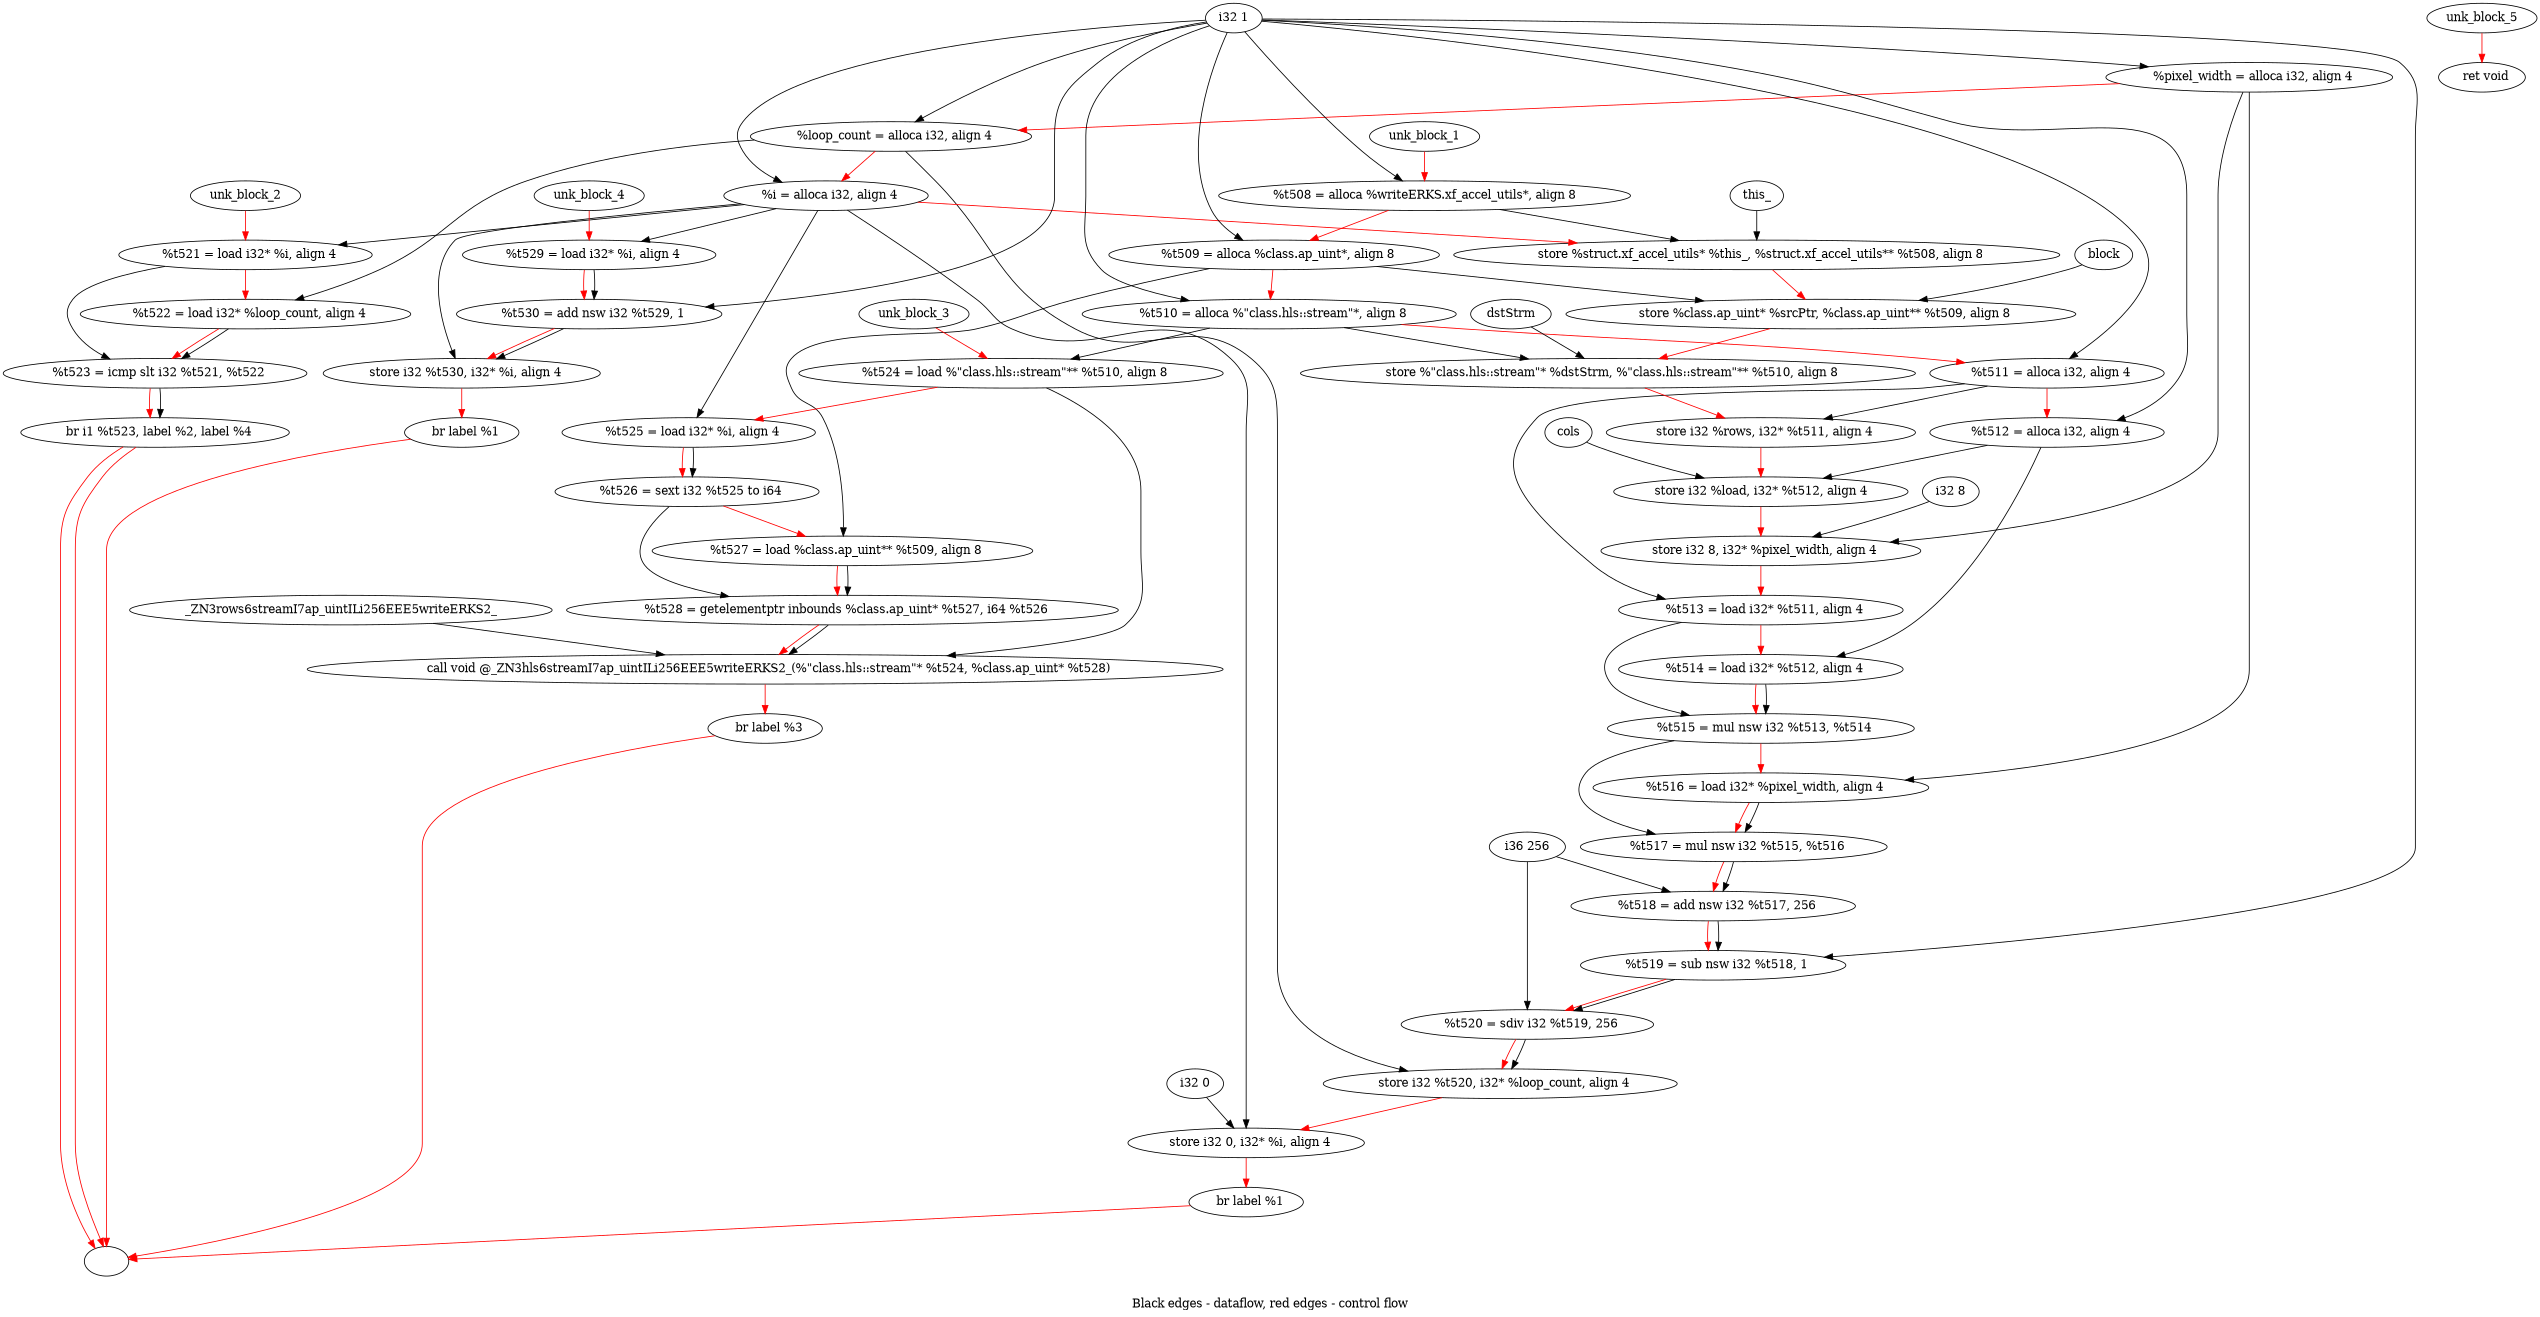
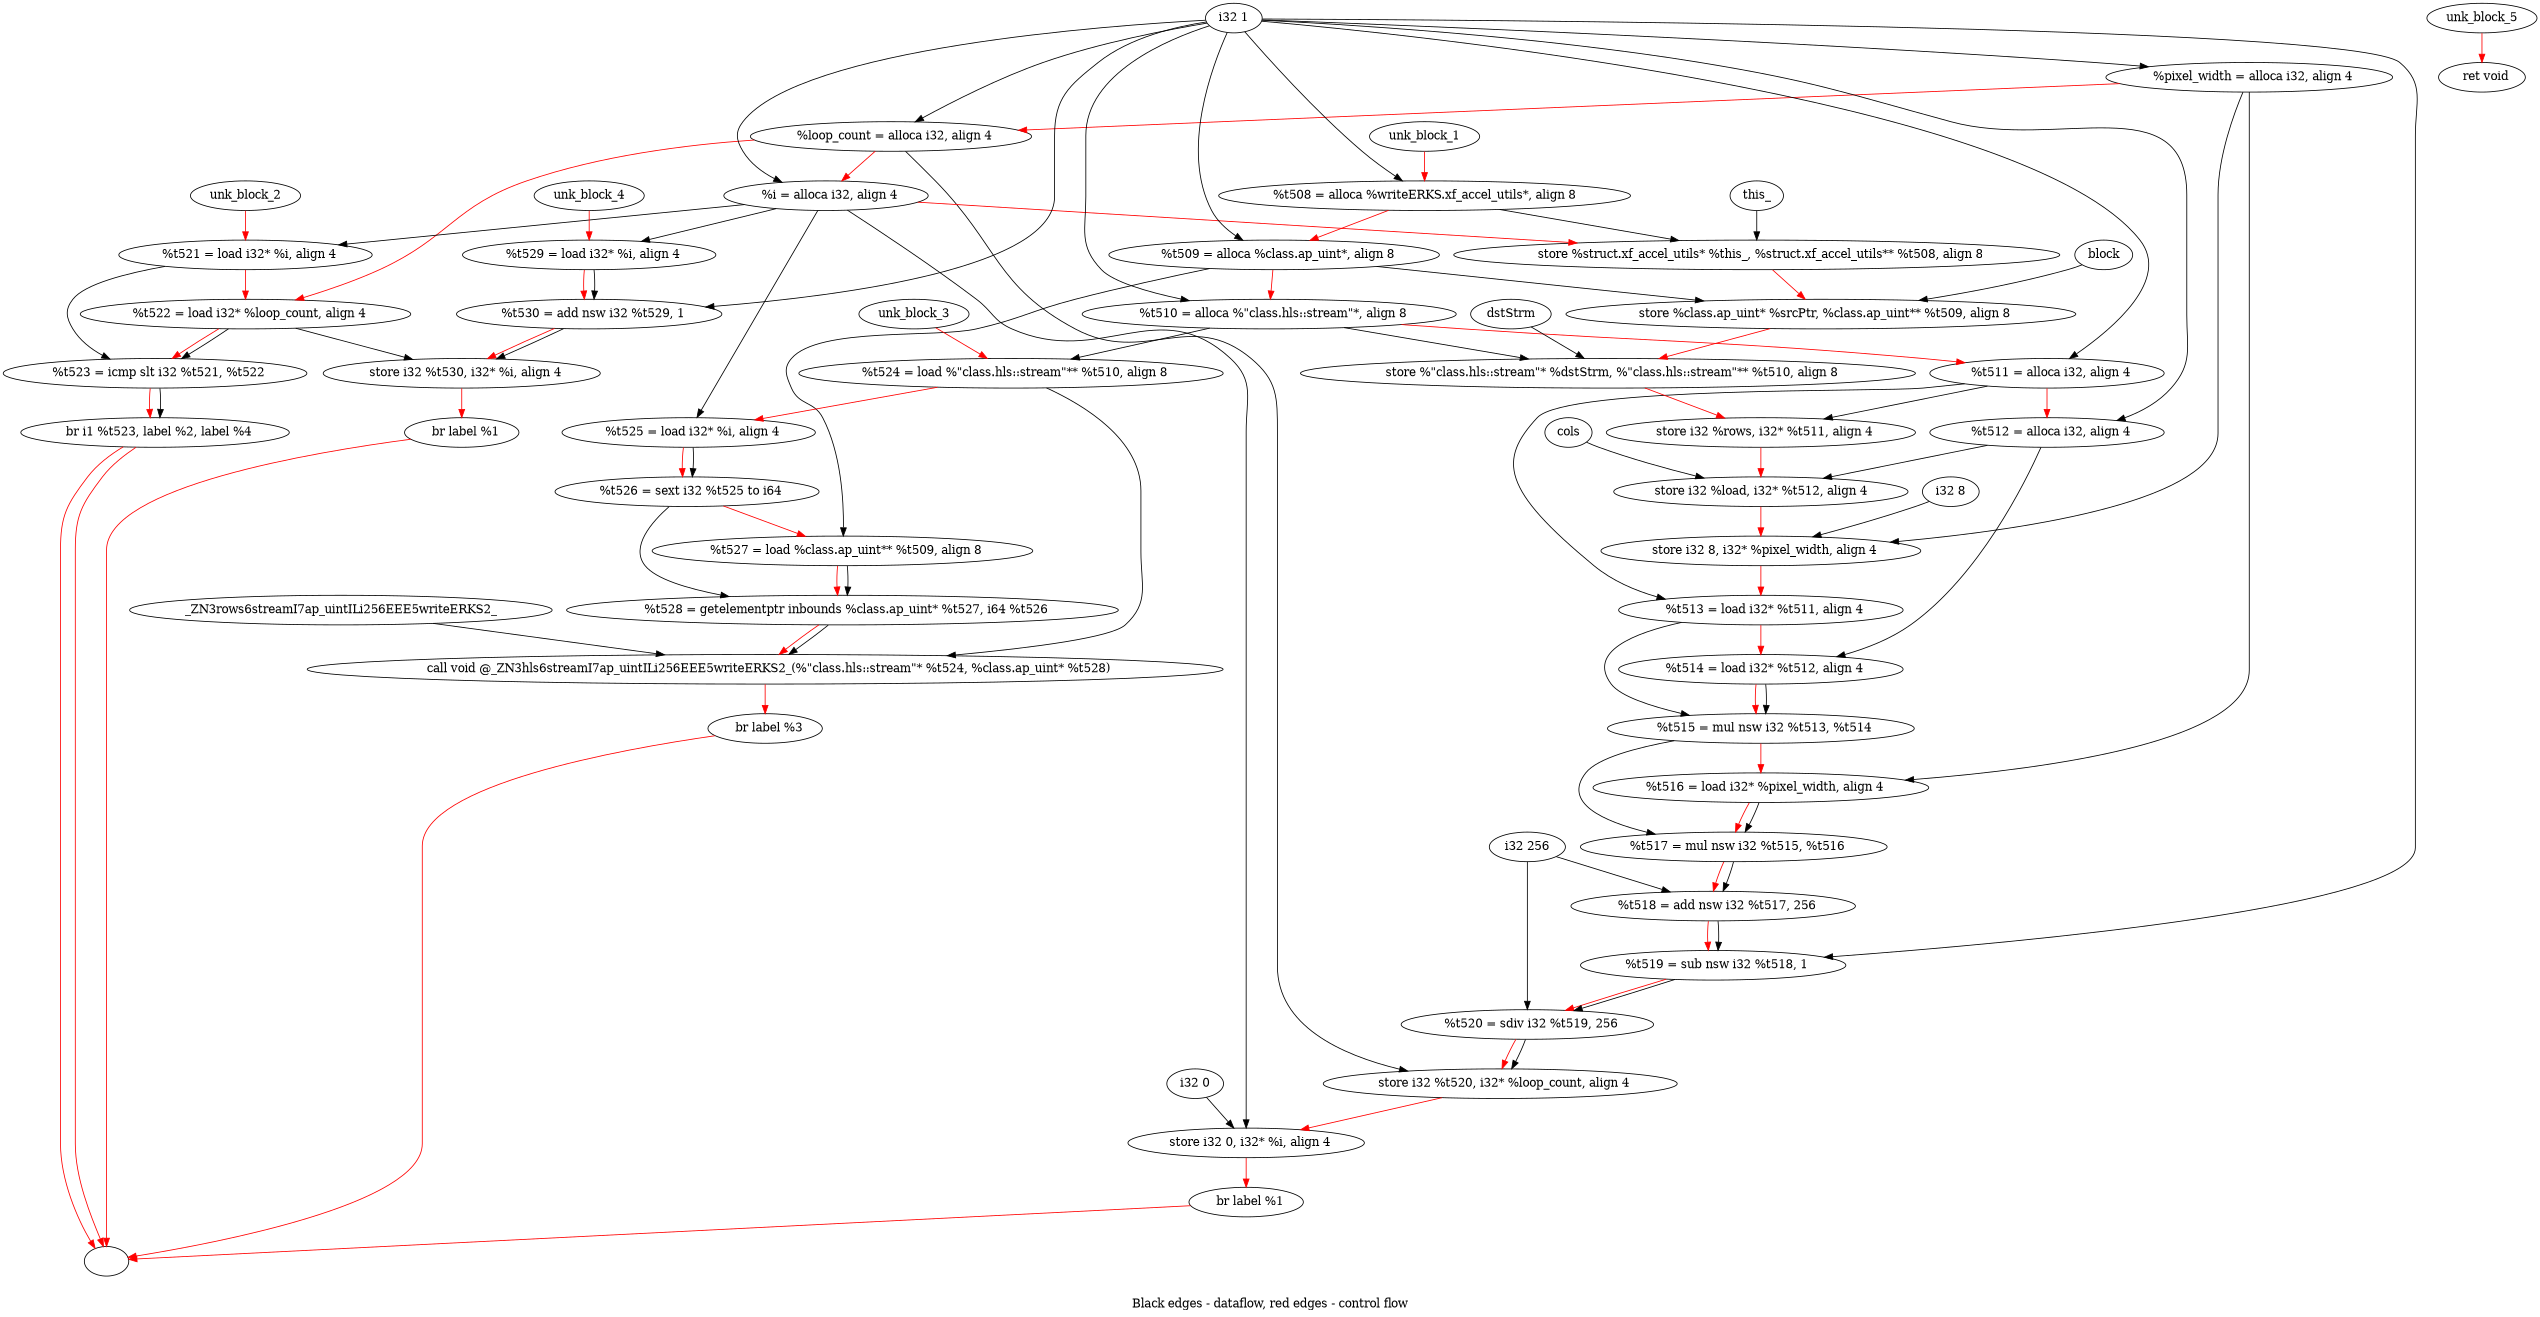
(517, 185) -> (517, 185)
(460, 238) -> (350, 343)
(1527, 847) -> (1527, 847)
